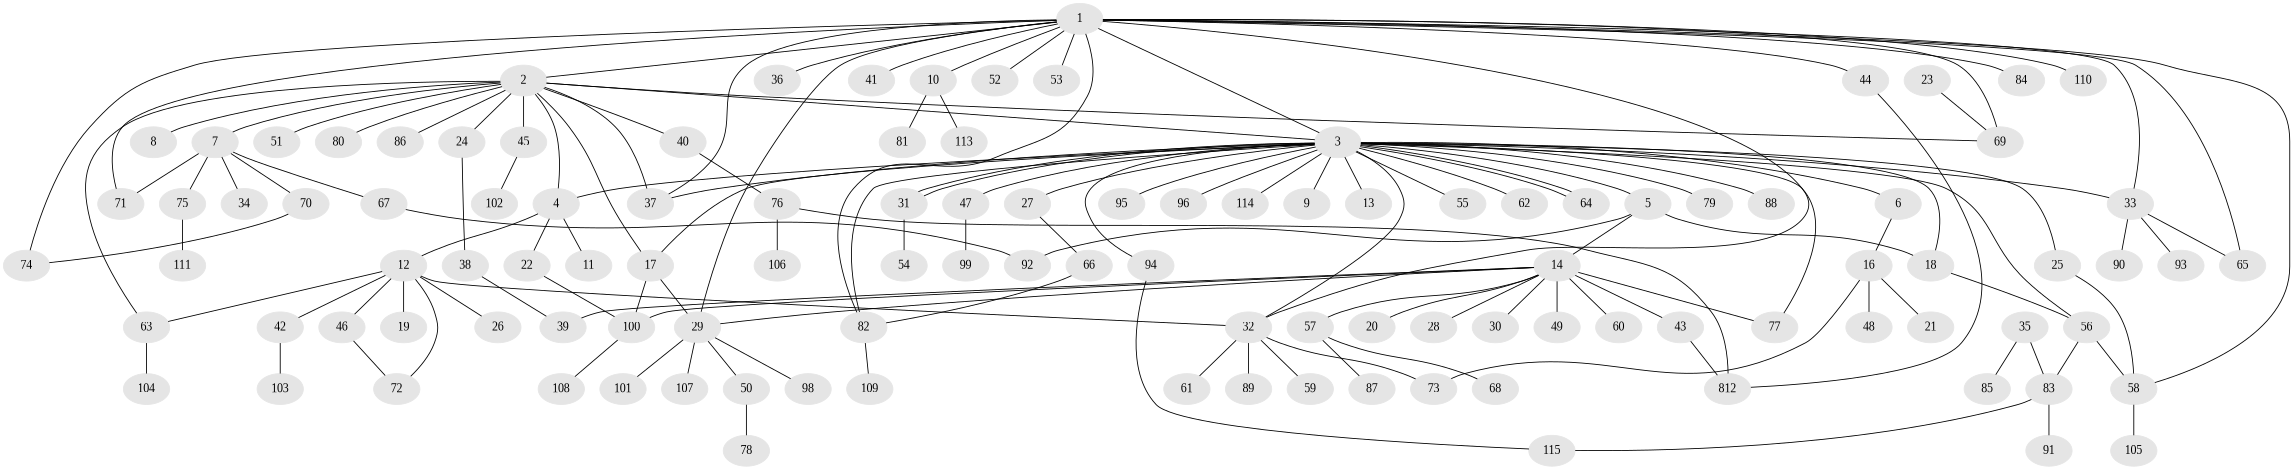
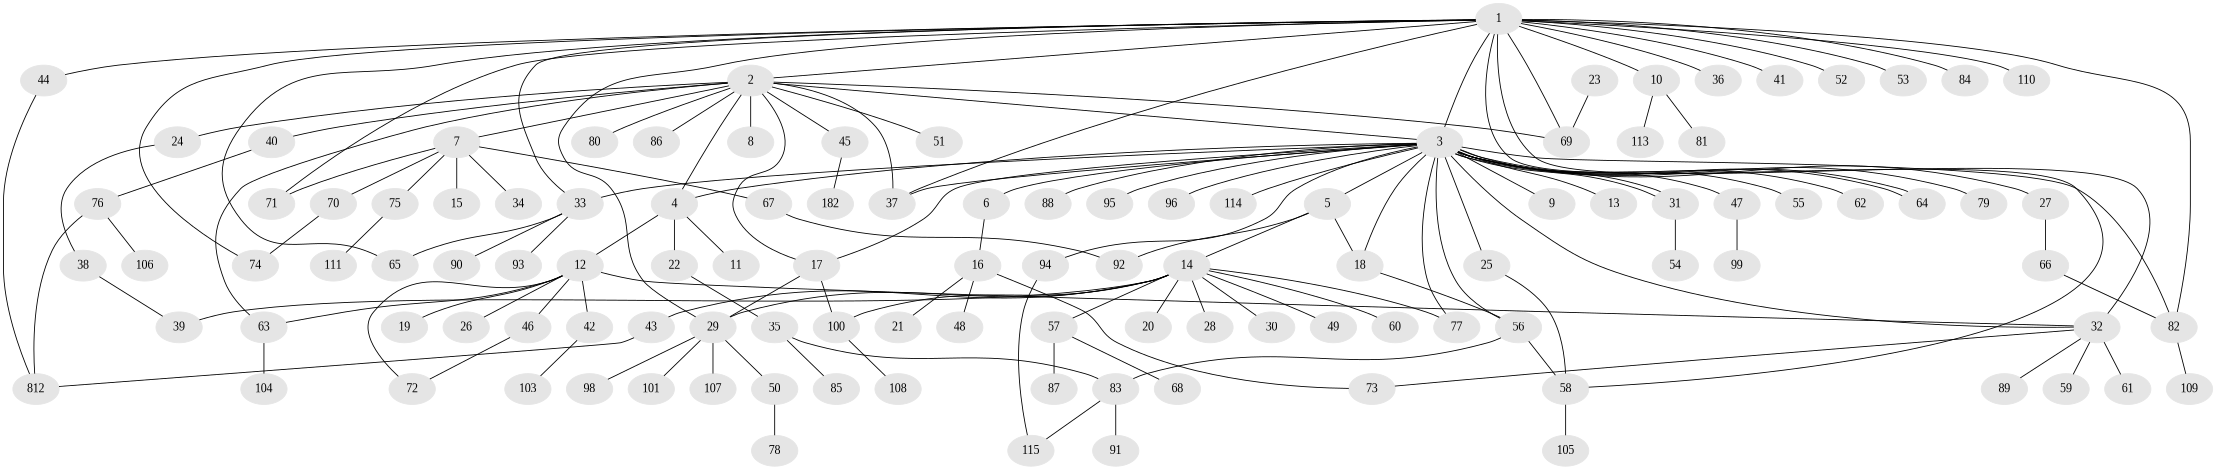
none -> (457, 204)
(494, 204) -> (830, 204)
(583, 299) -> (723, 295)
